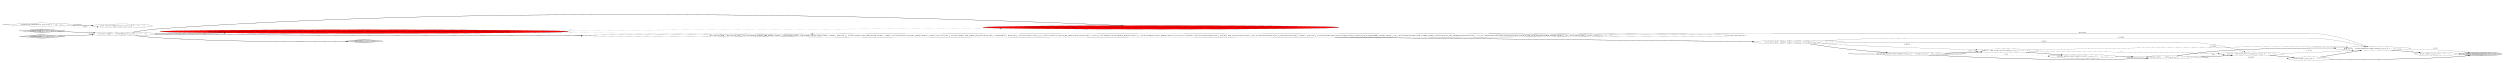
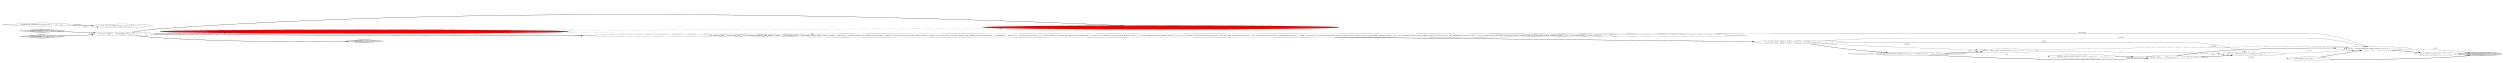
(2044, 54) -> none
(2281, 56) -> none
